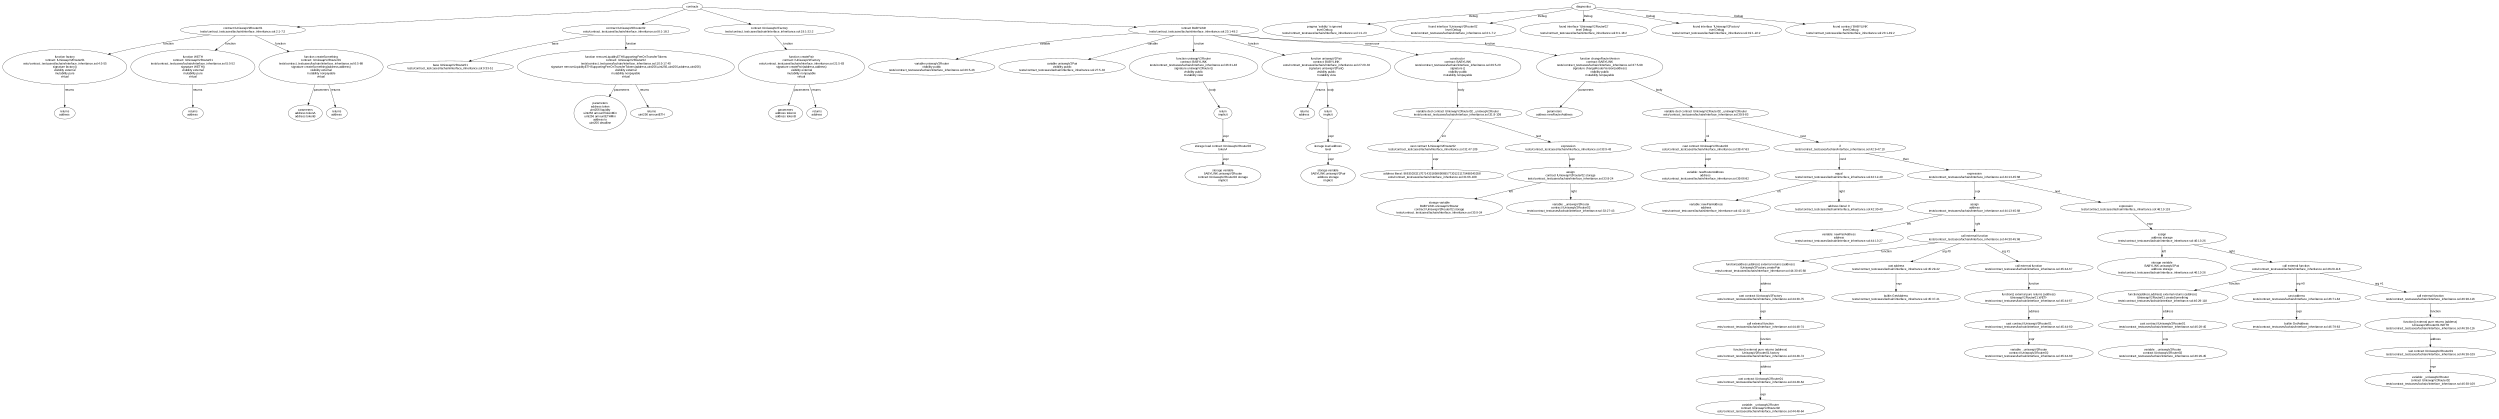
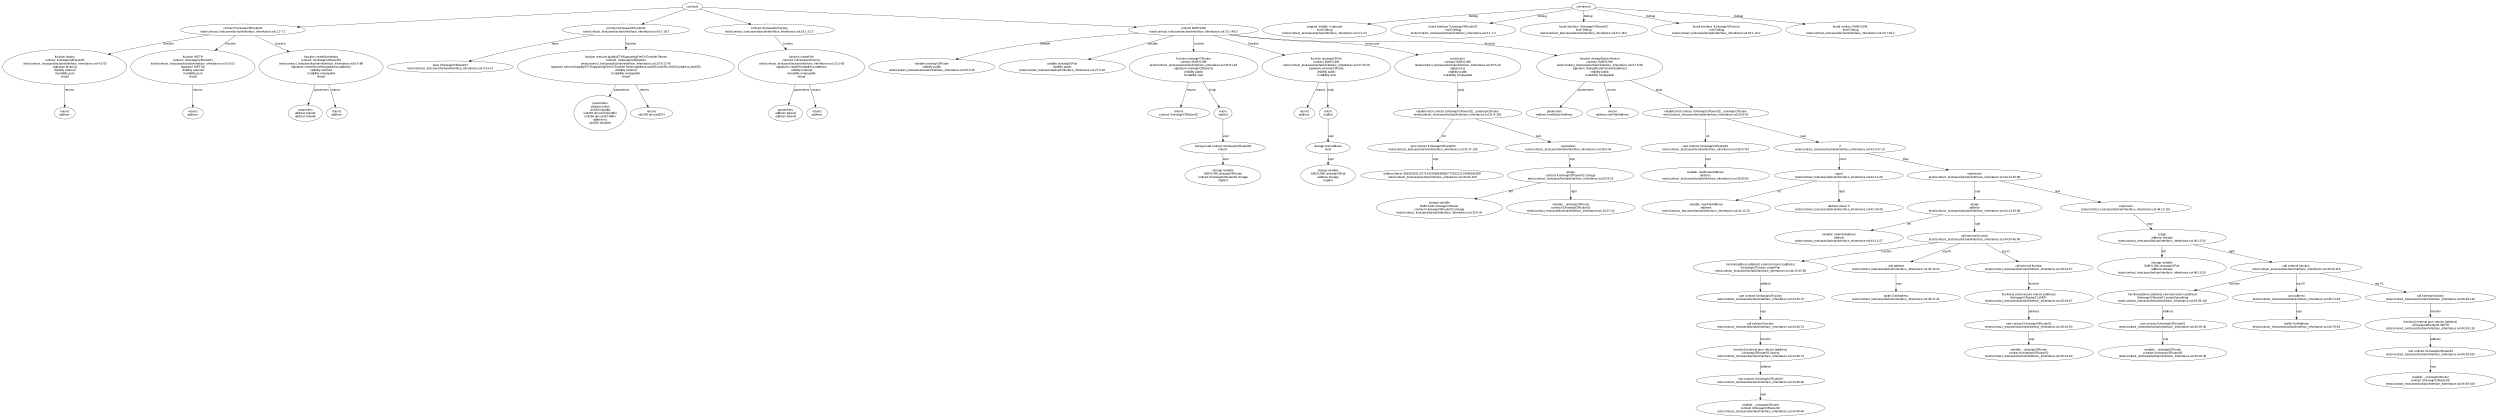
(1584, 7) -> (1584, 7)
none -> (1179, 113)
none -> (1612, 113)
